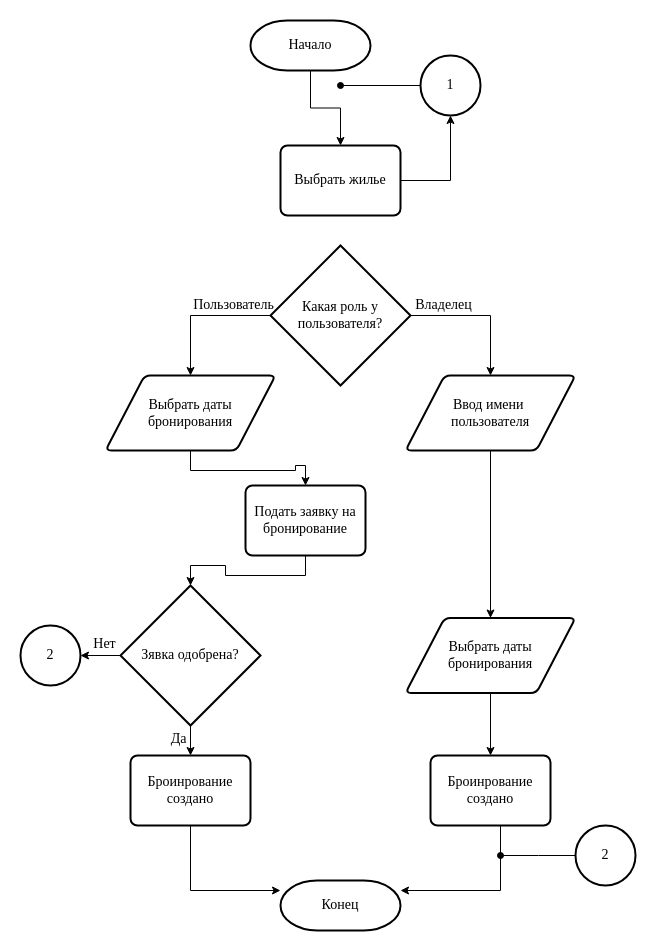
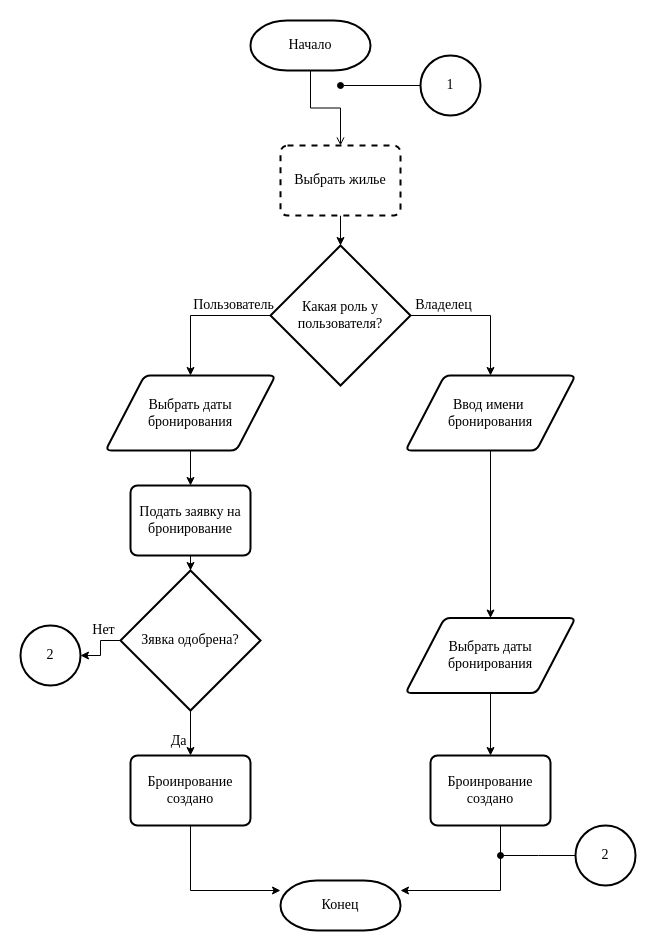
(341, 137) -> (341, 139)
(451, 176) -> (341, 235)
(341, 181) -> (341, 181)
(491, 414) -> (491, 414)
(306, 521) -> (191, 521)
(191, 656) -> (191, 641)
